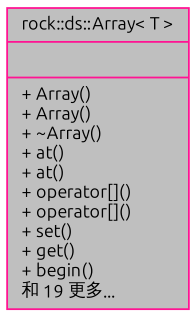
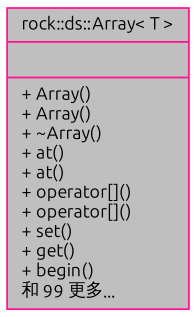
(69, 290) -> (69, 290)
